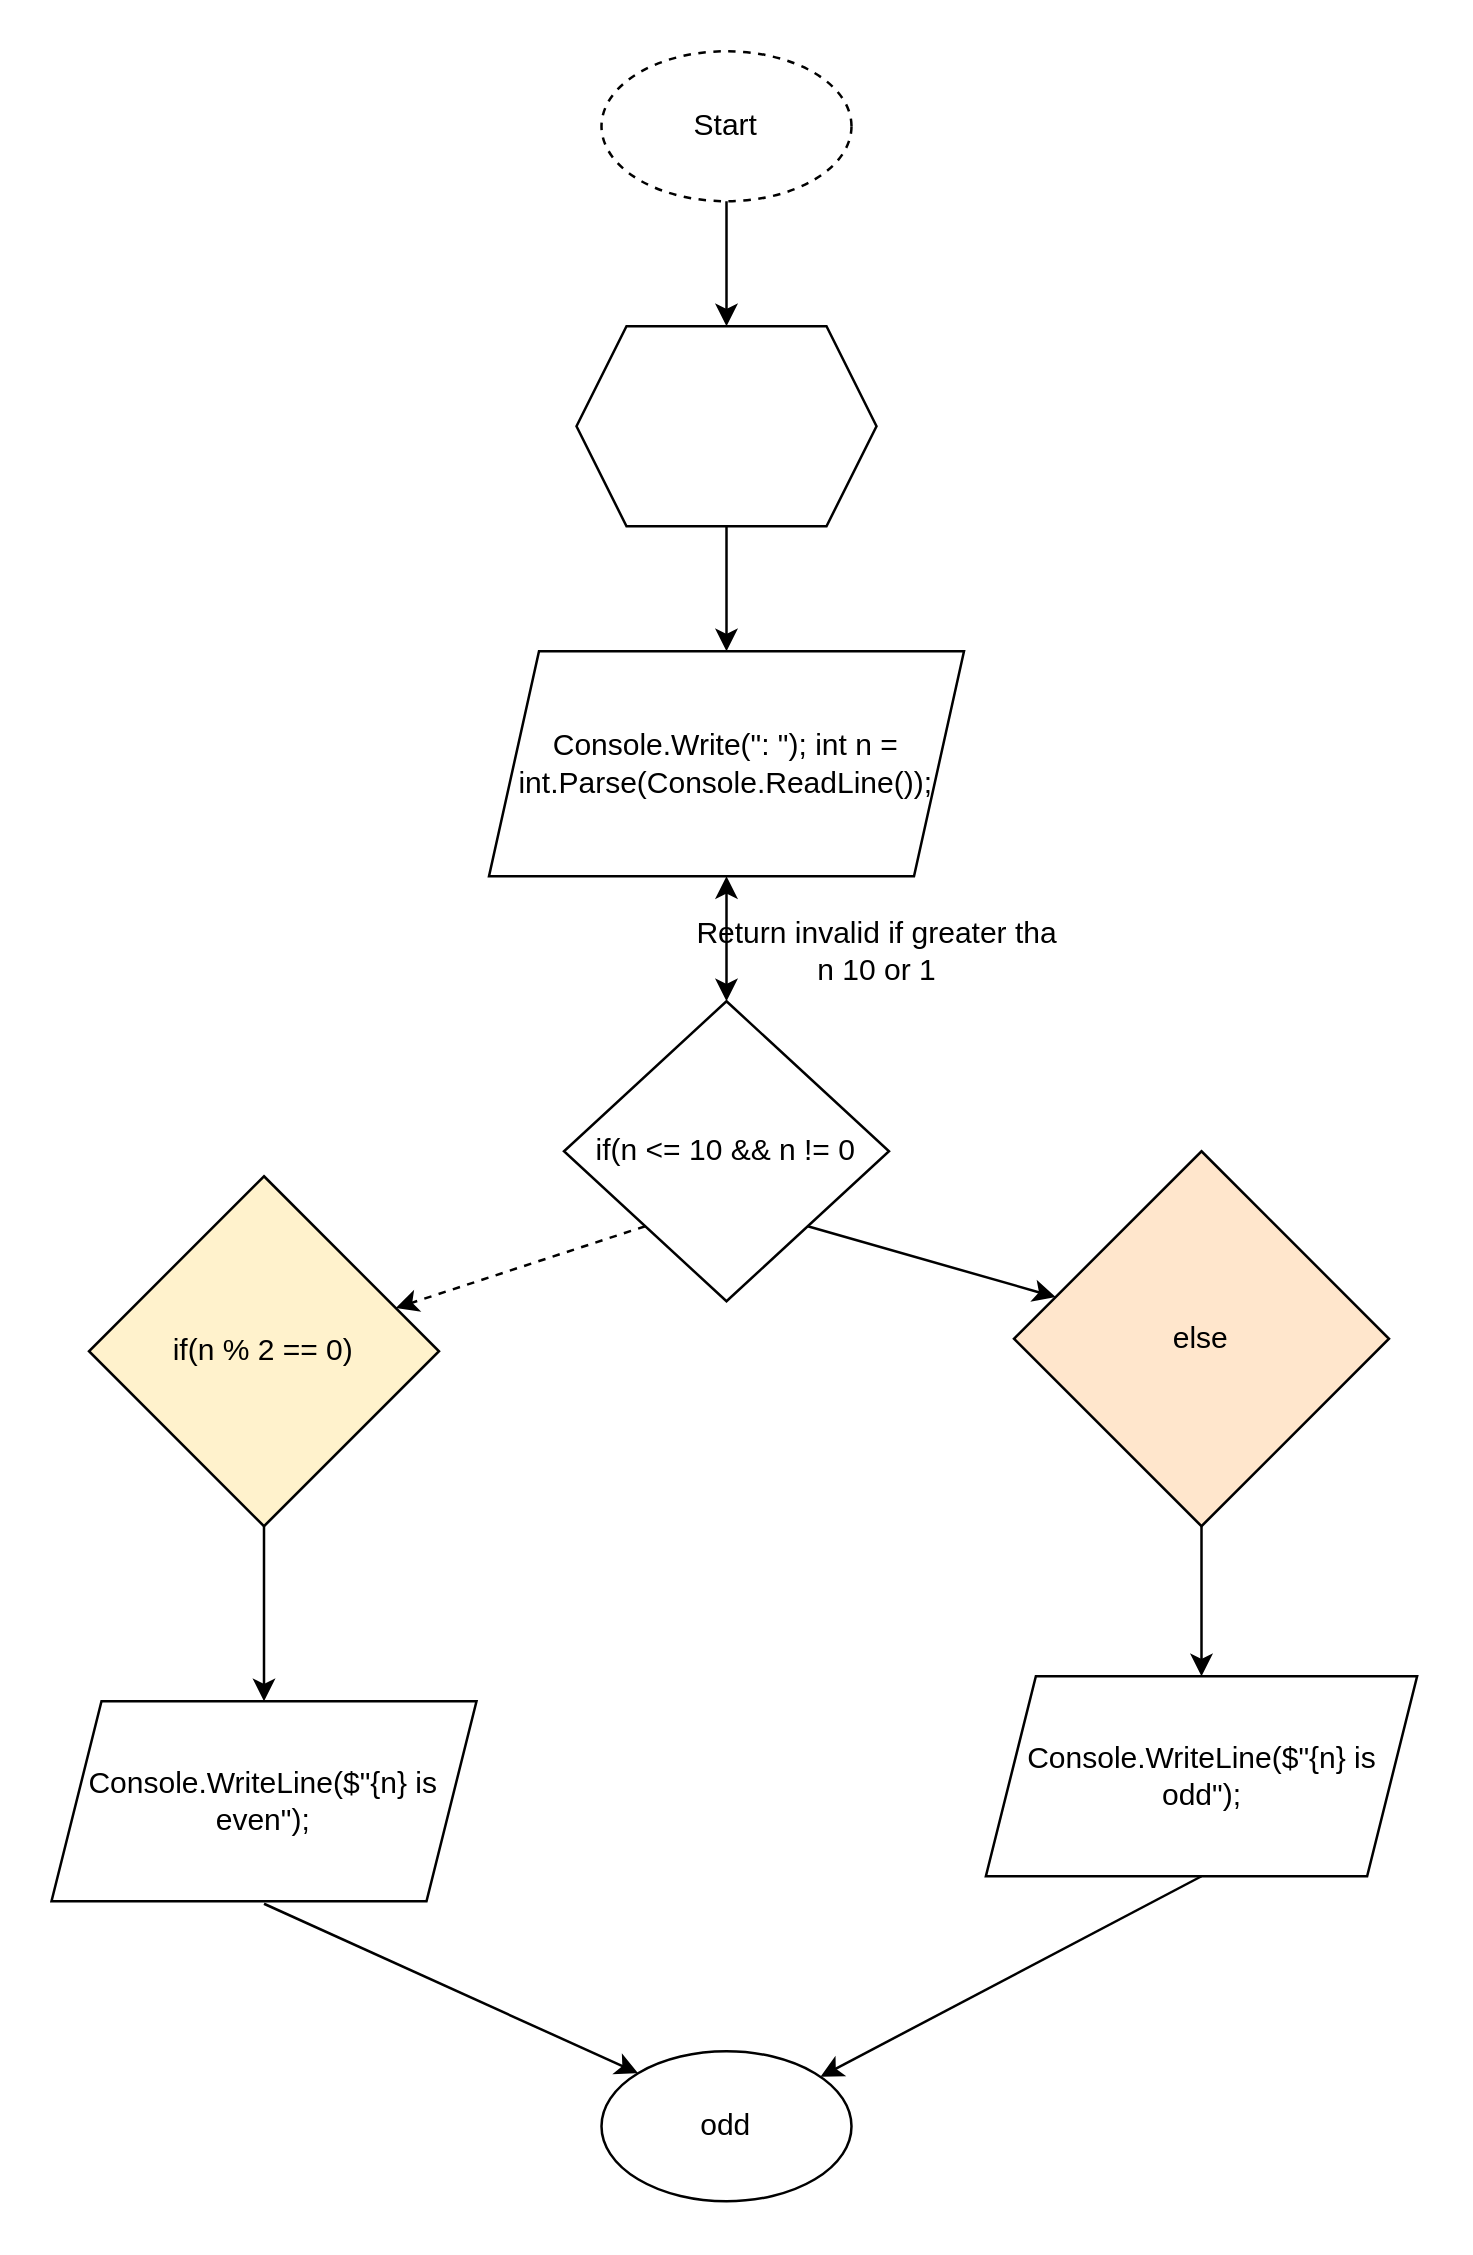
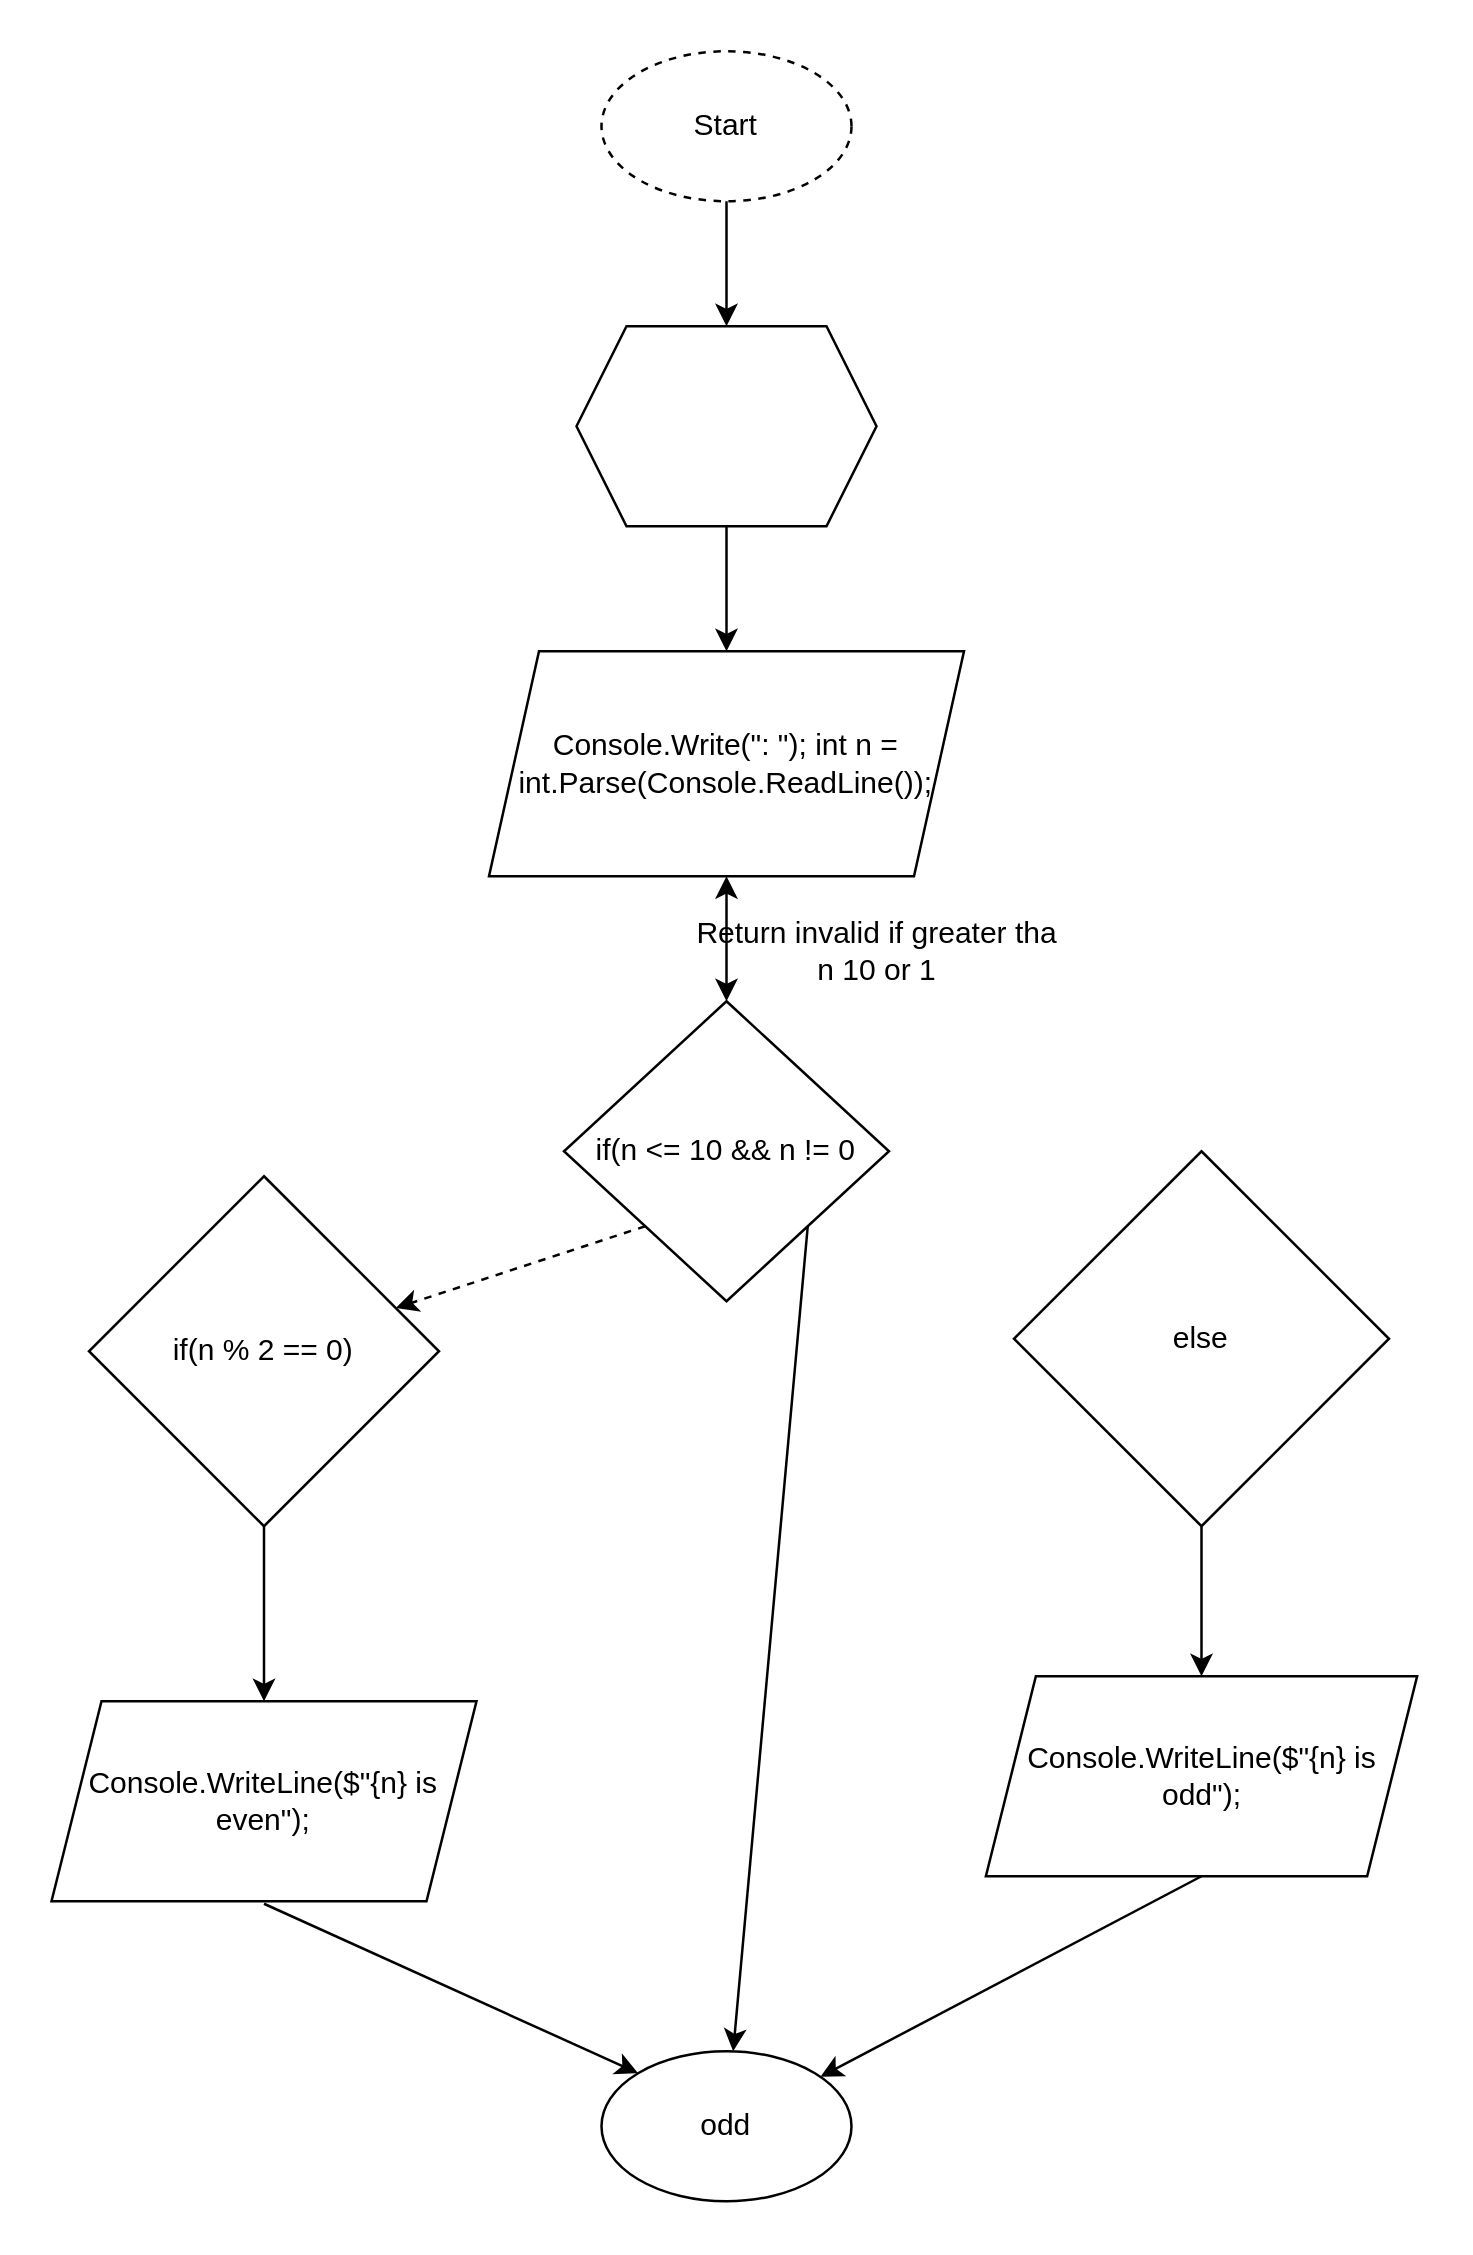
(923, 1259) -> (771, 1631)
(1201, 1339) -> (1201, 1339)
(264, 1351) -> (264, 1351)
